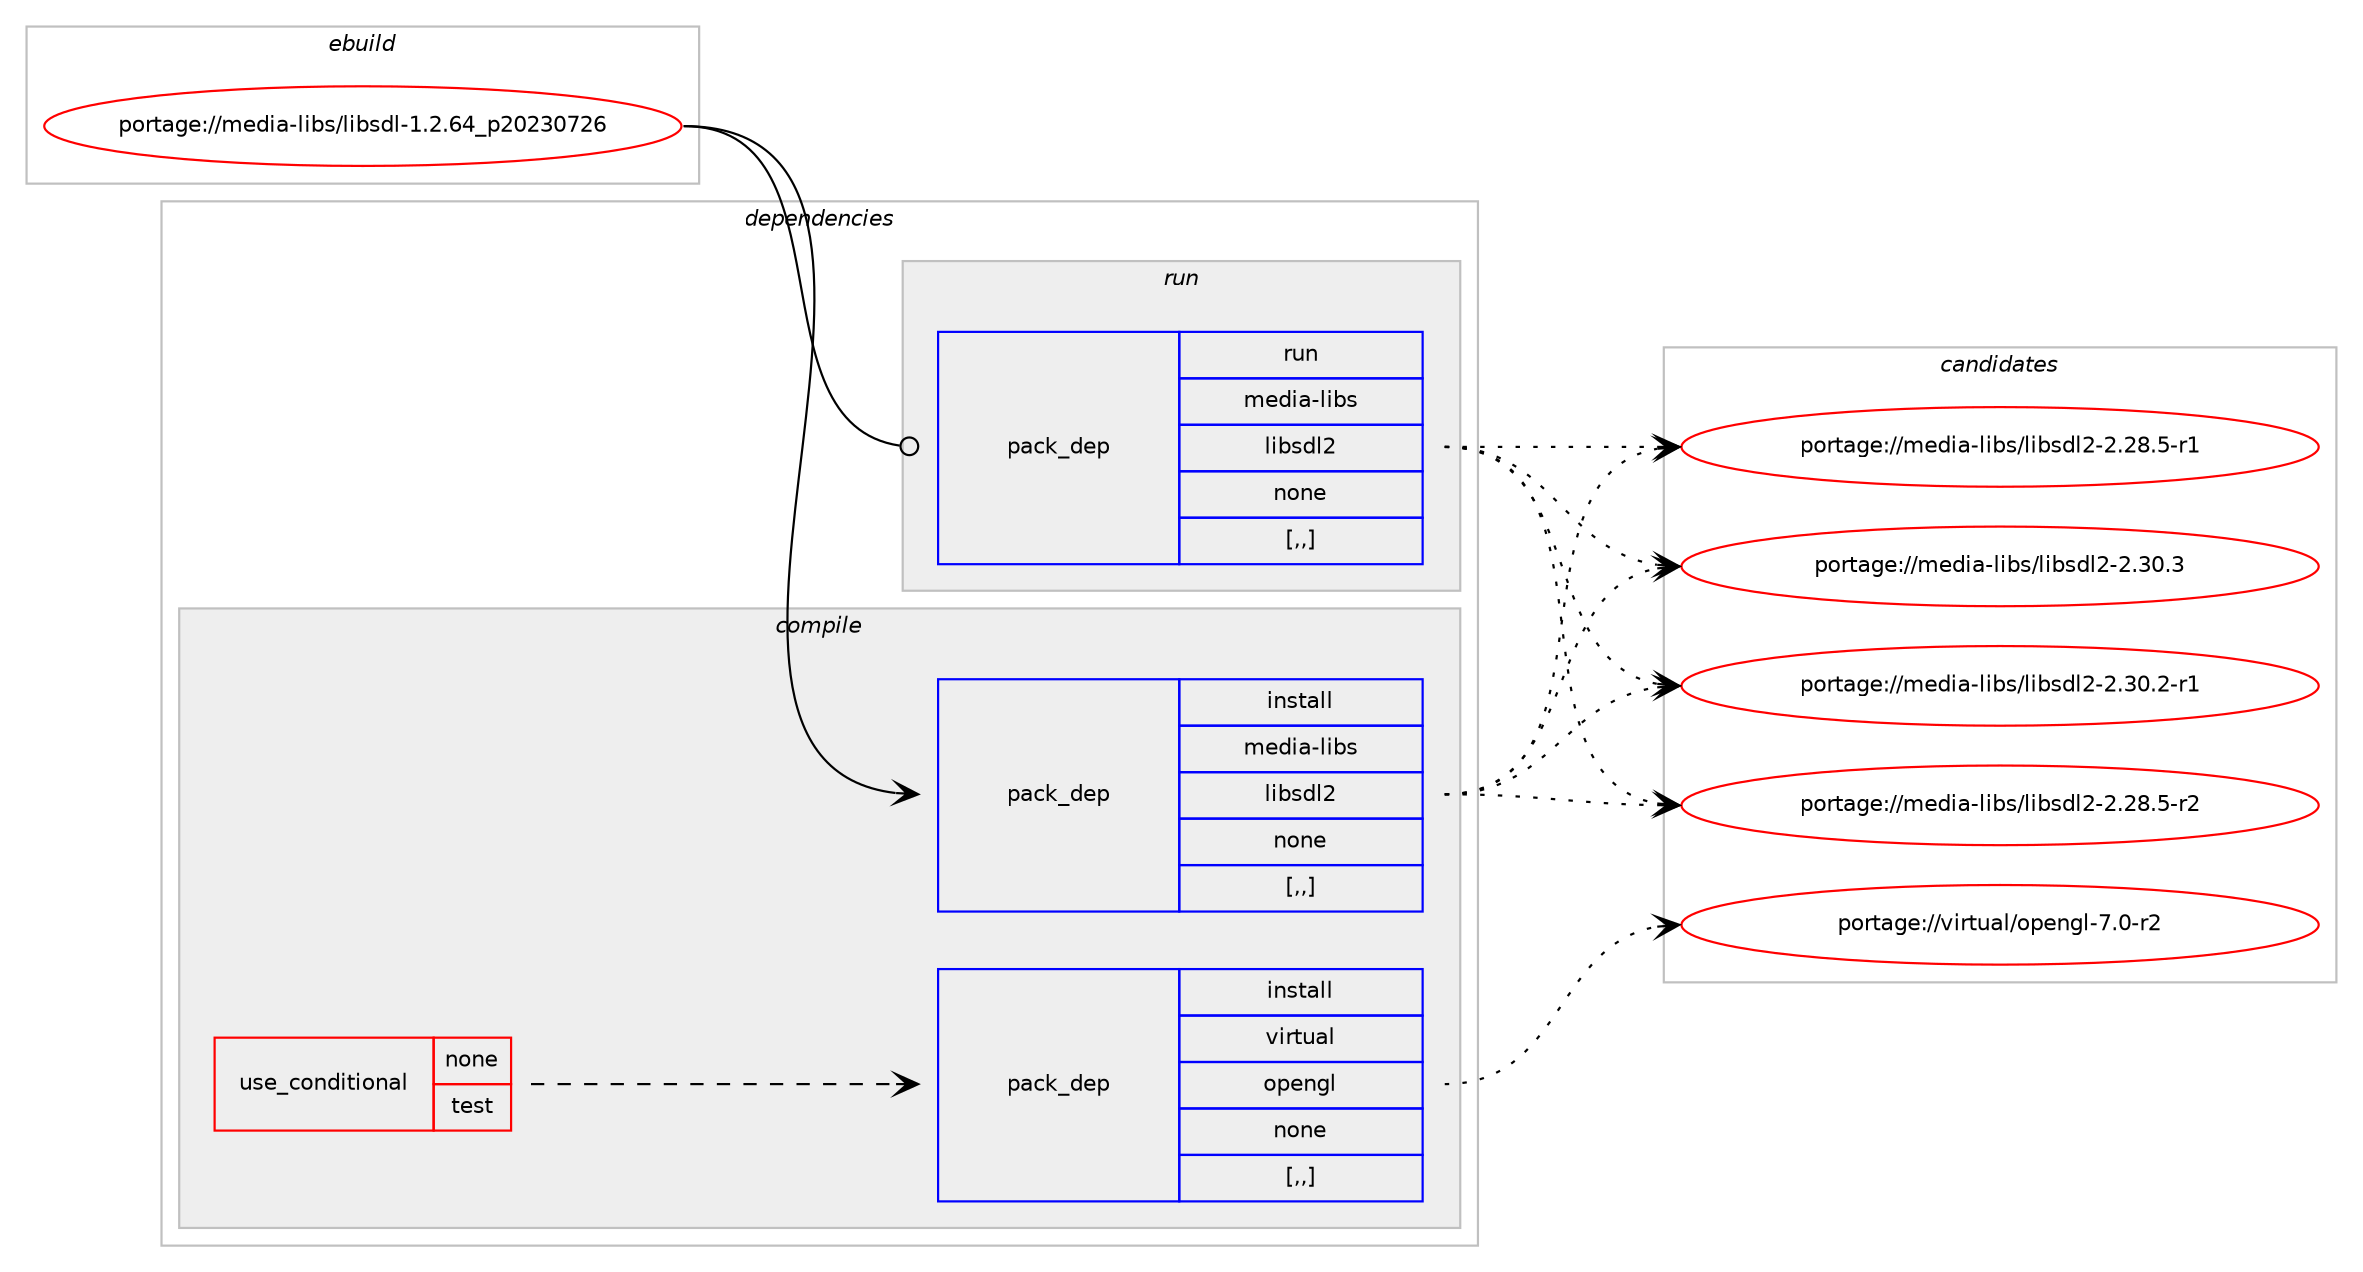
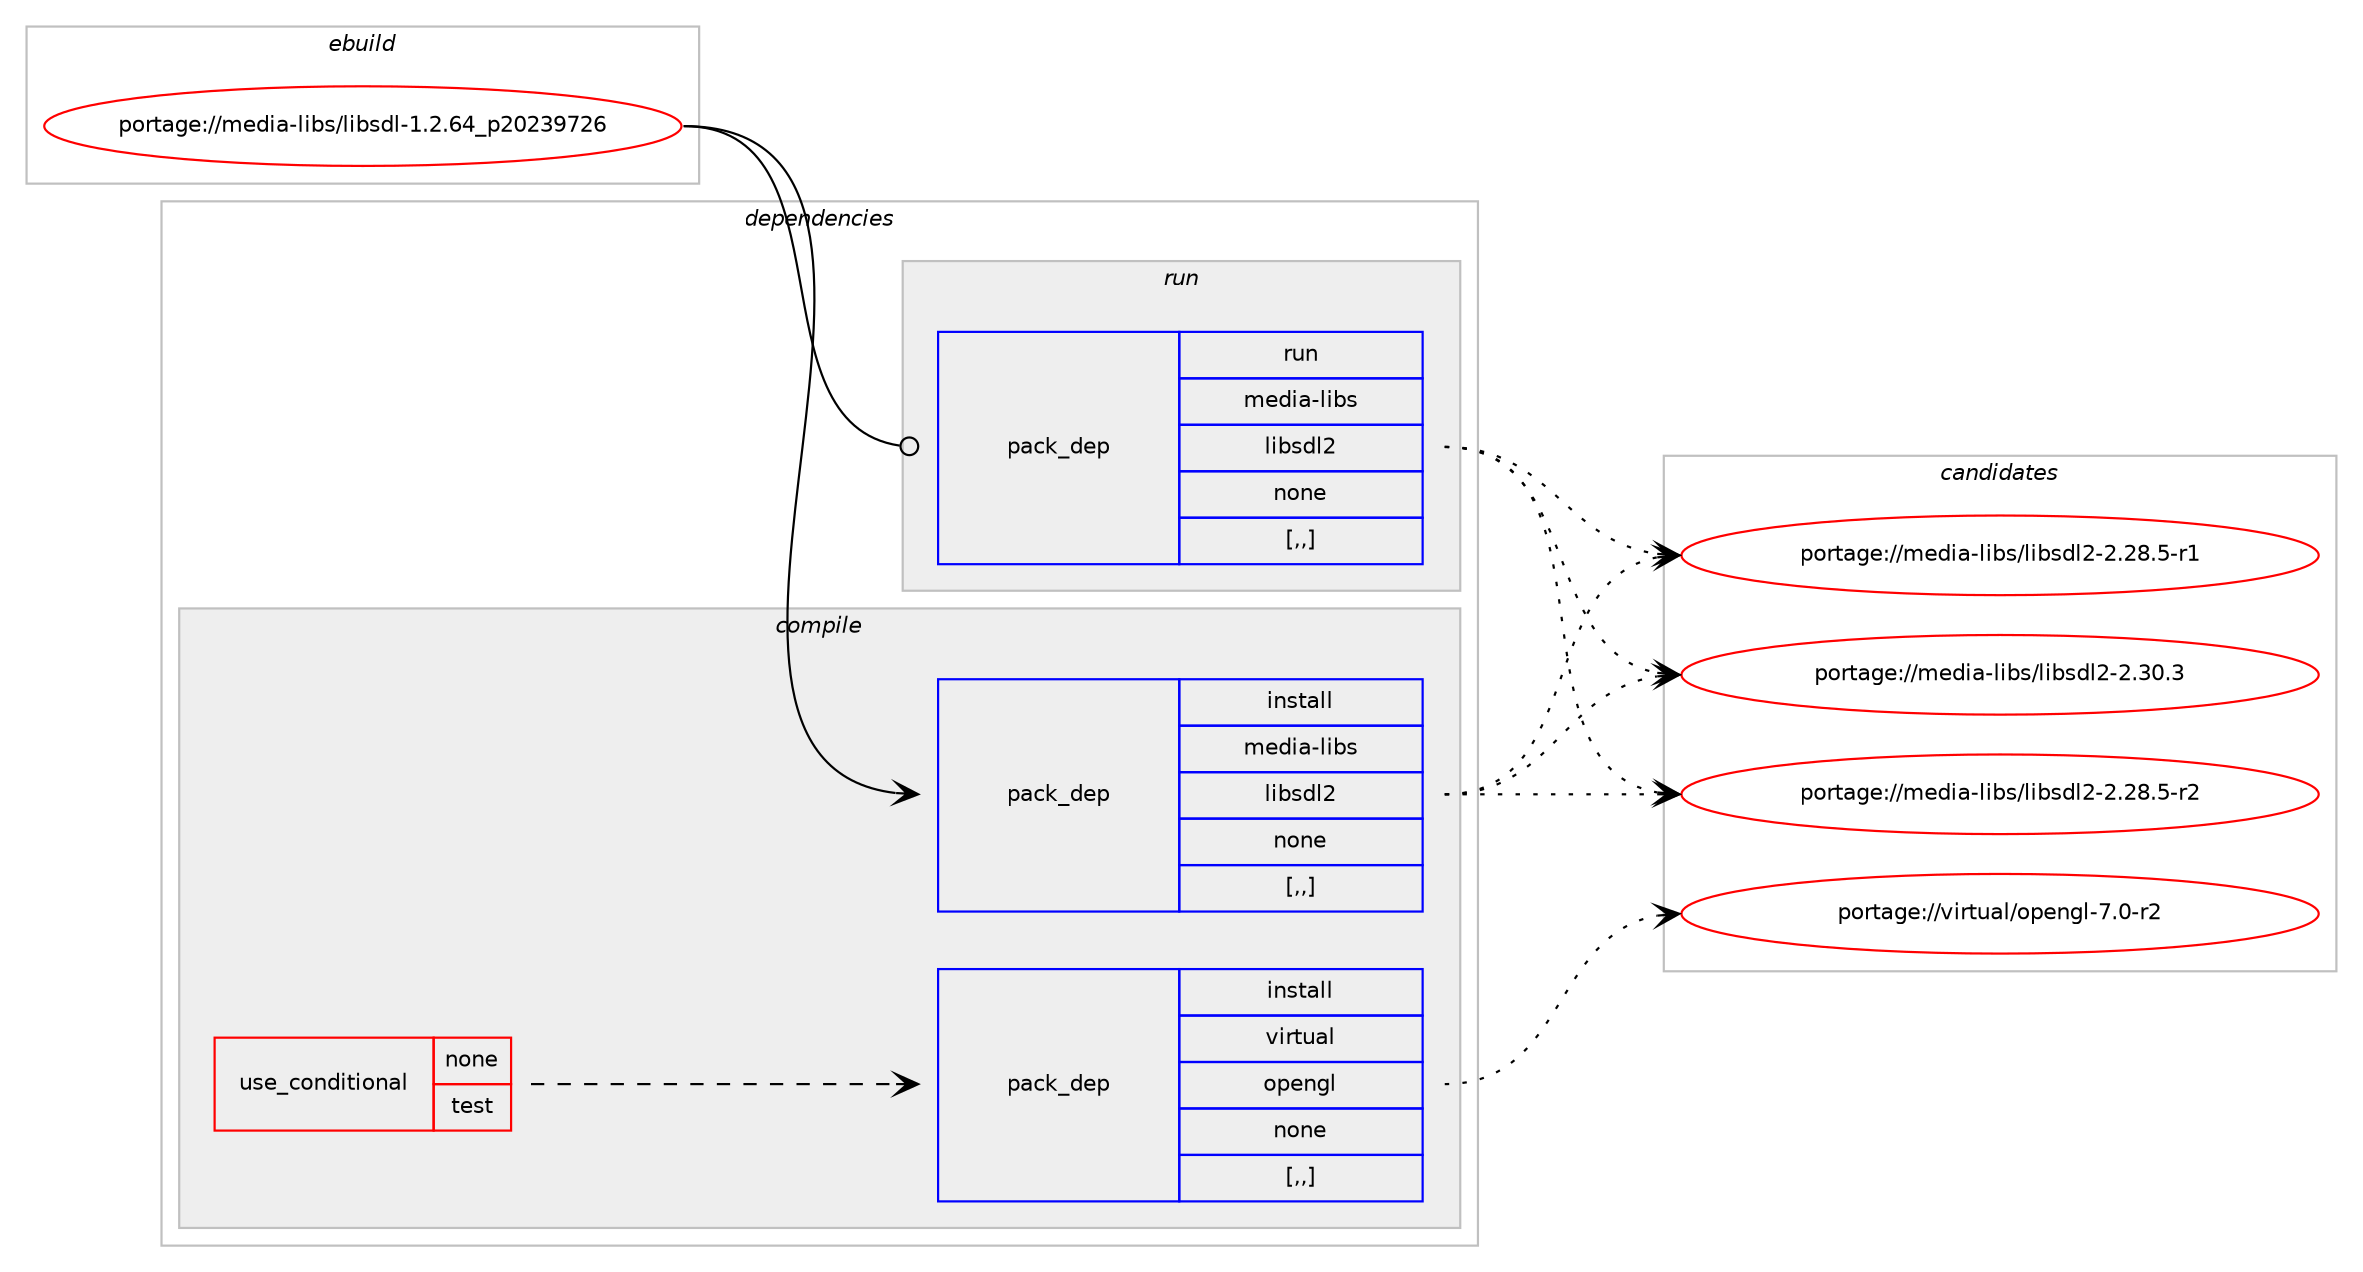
(363, 126) -> (363, 126)
(2000, 686) -> none
